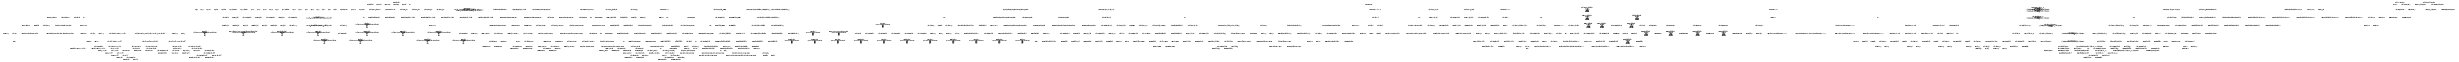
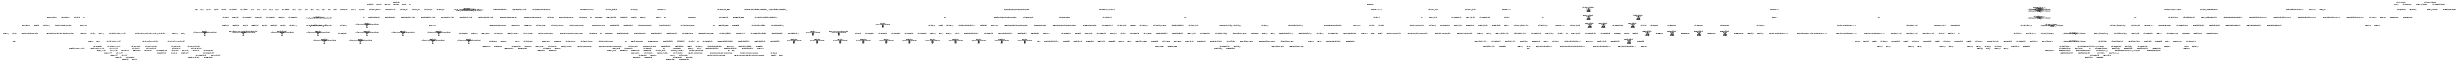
none -> (679, 47)
